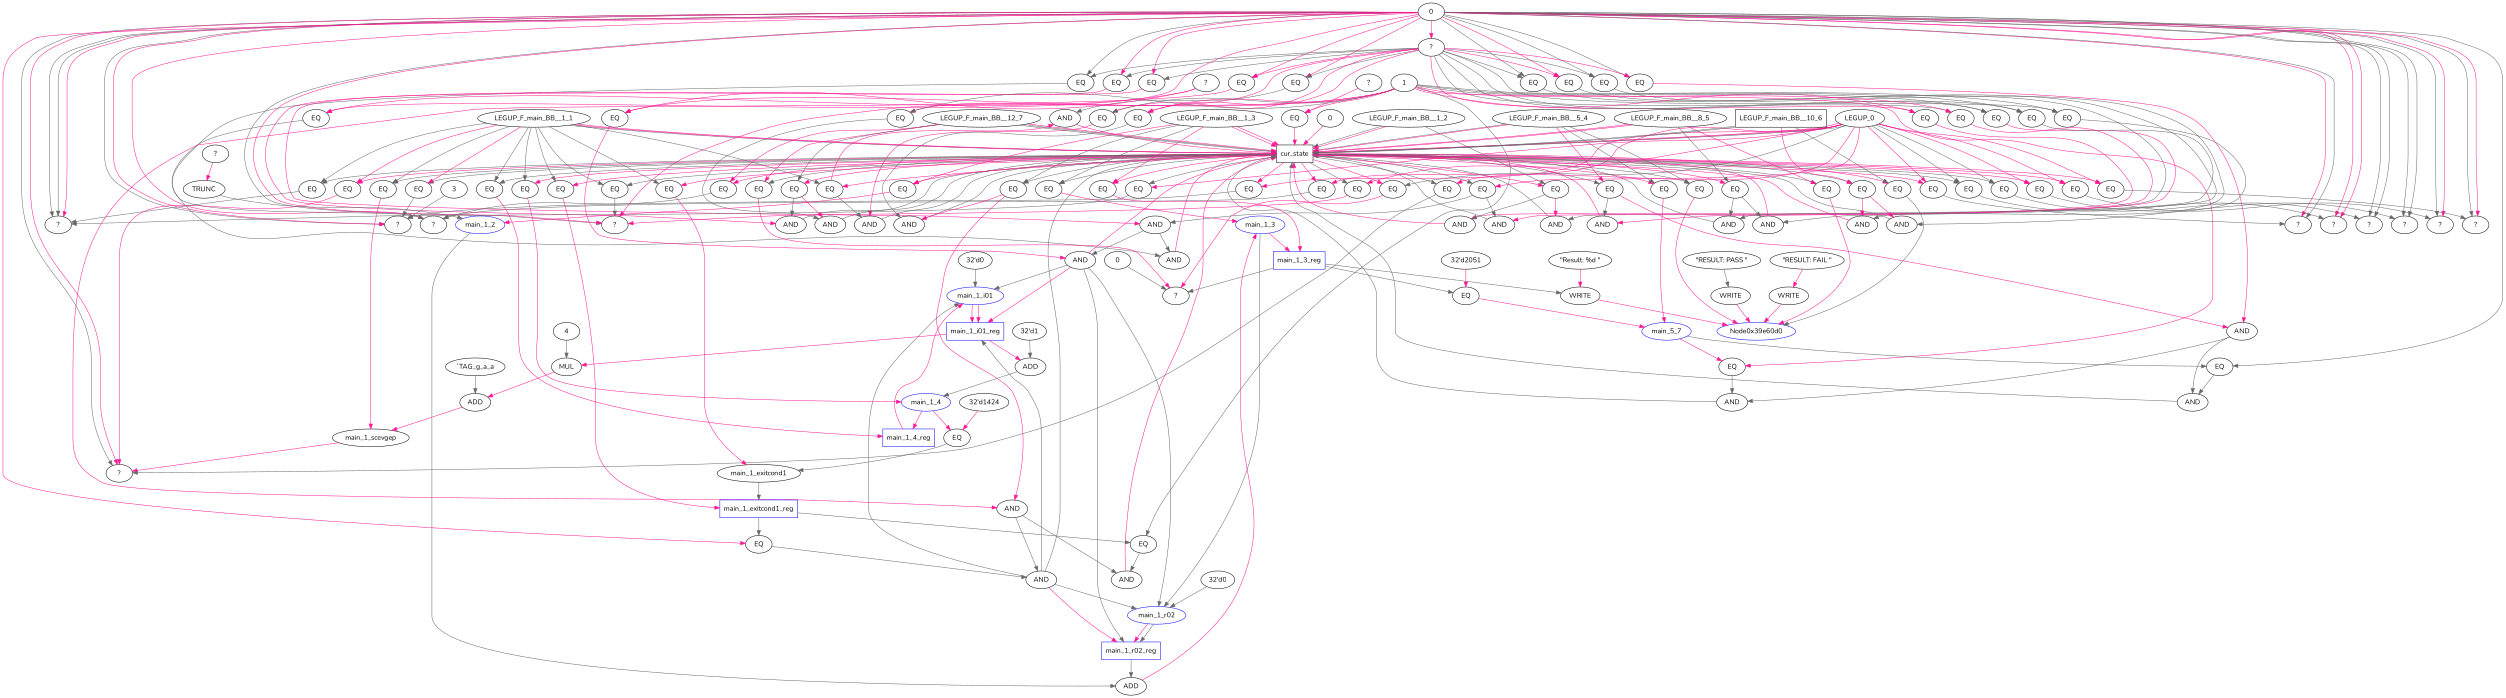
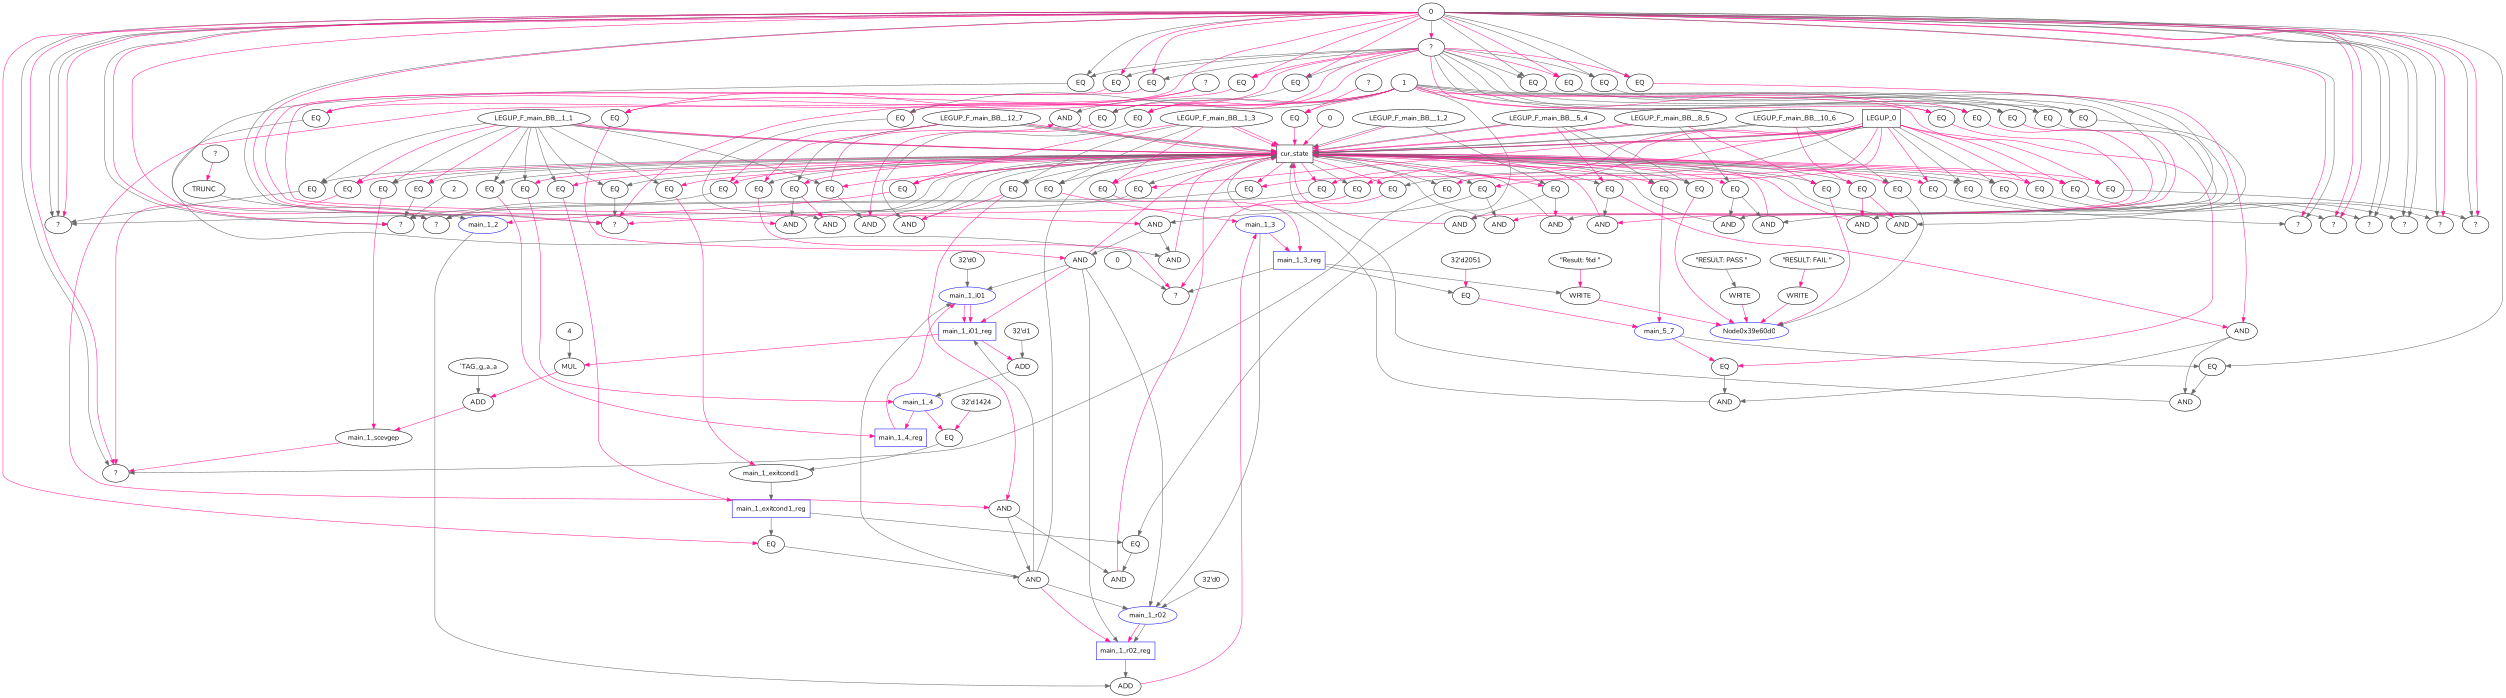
(1781, 118) -> (1795, 118)
(1860, 118) -> (1882, 118)
(454, 189) -> (454, 189)
